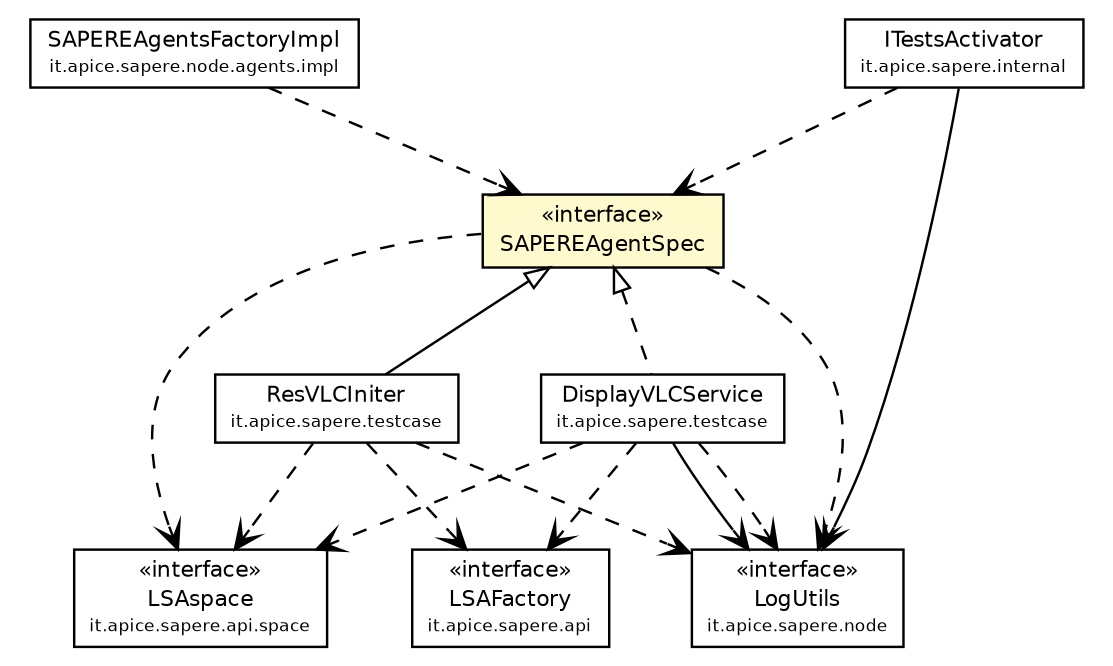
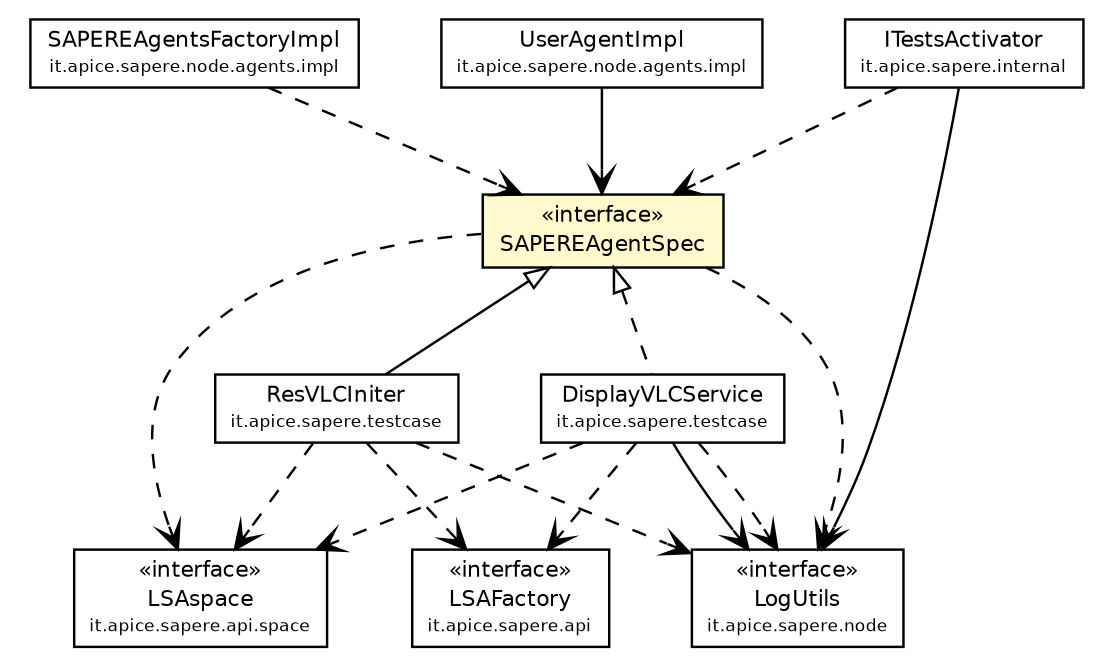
none -> (602, 54)
